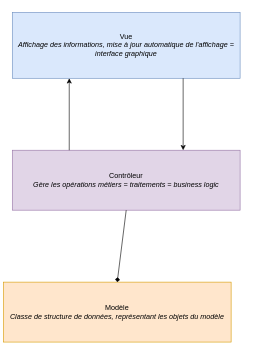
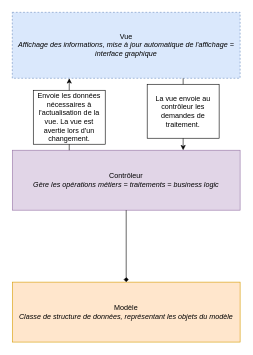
(126, 45) -> (126, 45)
none -> (183, 111)
none -> (69, 117)
(117, 312) -> (126, 312)
